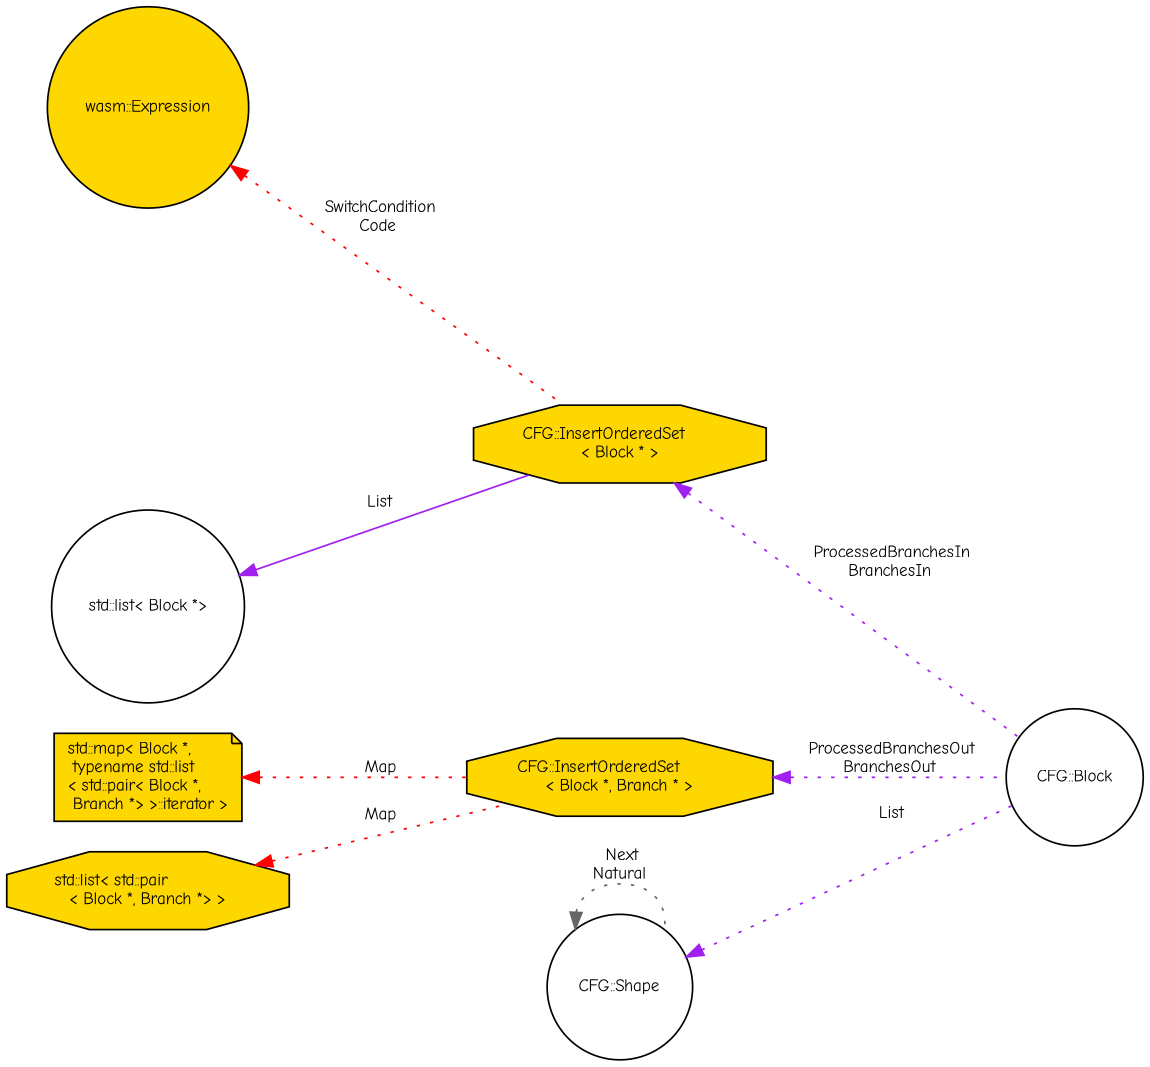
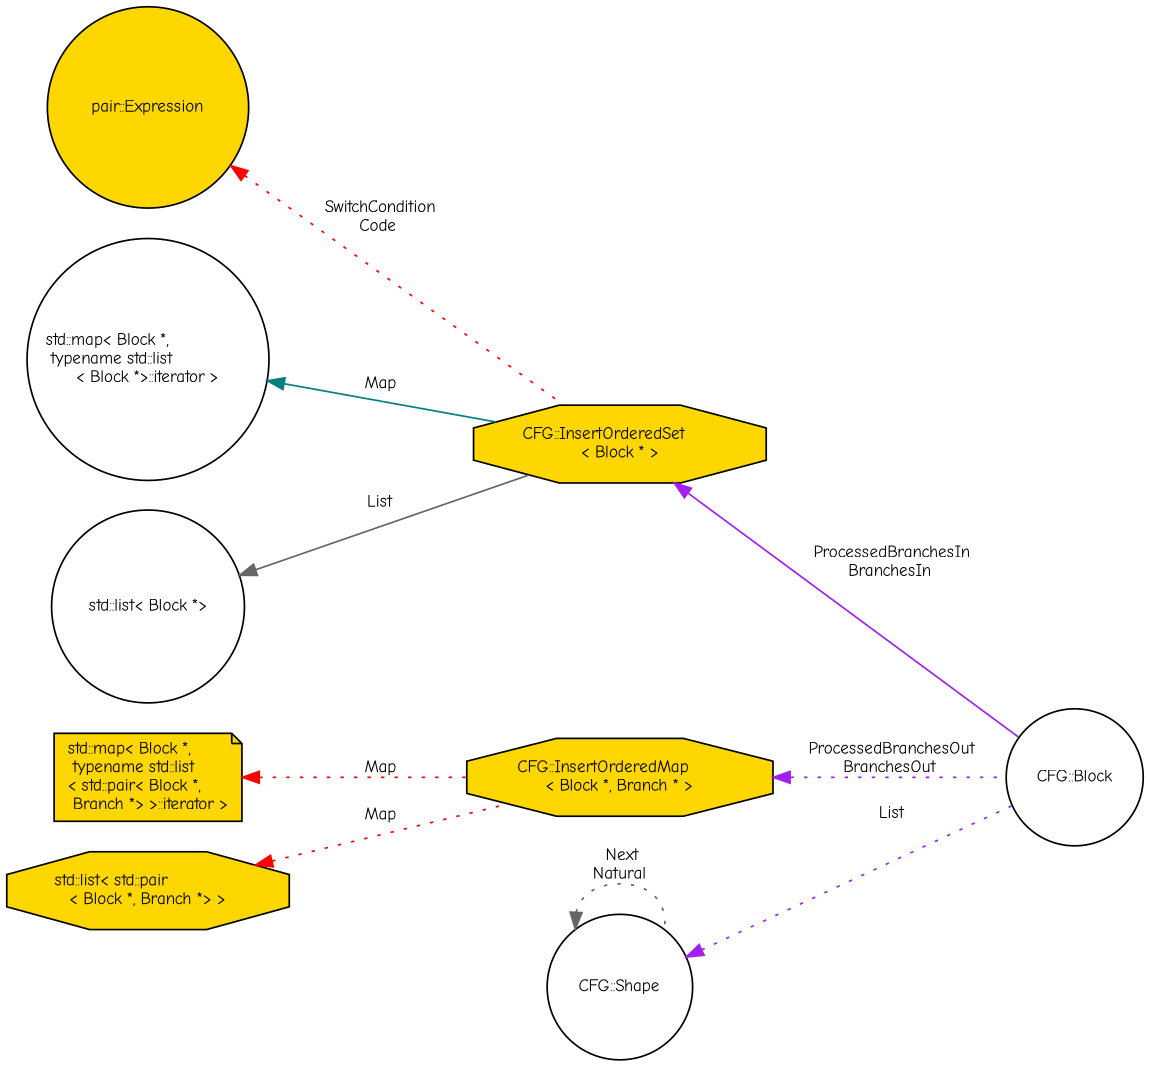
(148, 107) -> (148, 107)
none -> (148, 359)
(392, 522) -> (392, 522)
(853, 615) -> (853, 615)
(620, 777) -> (620, 777)
